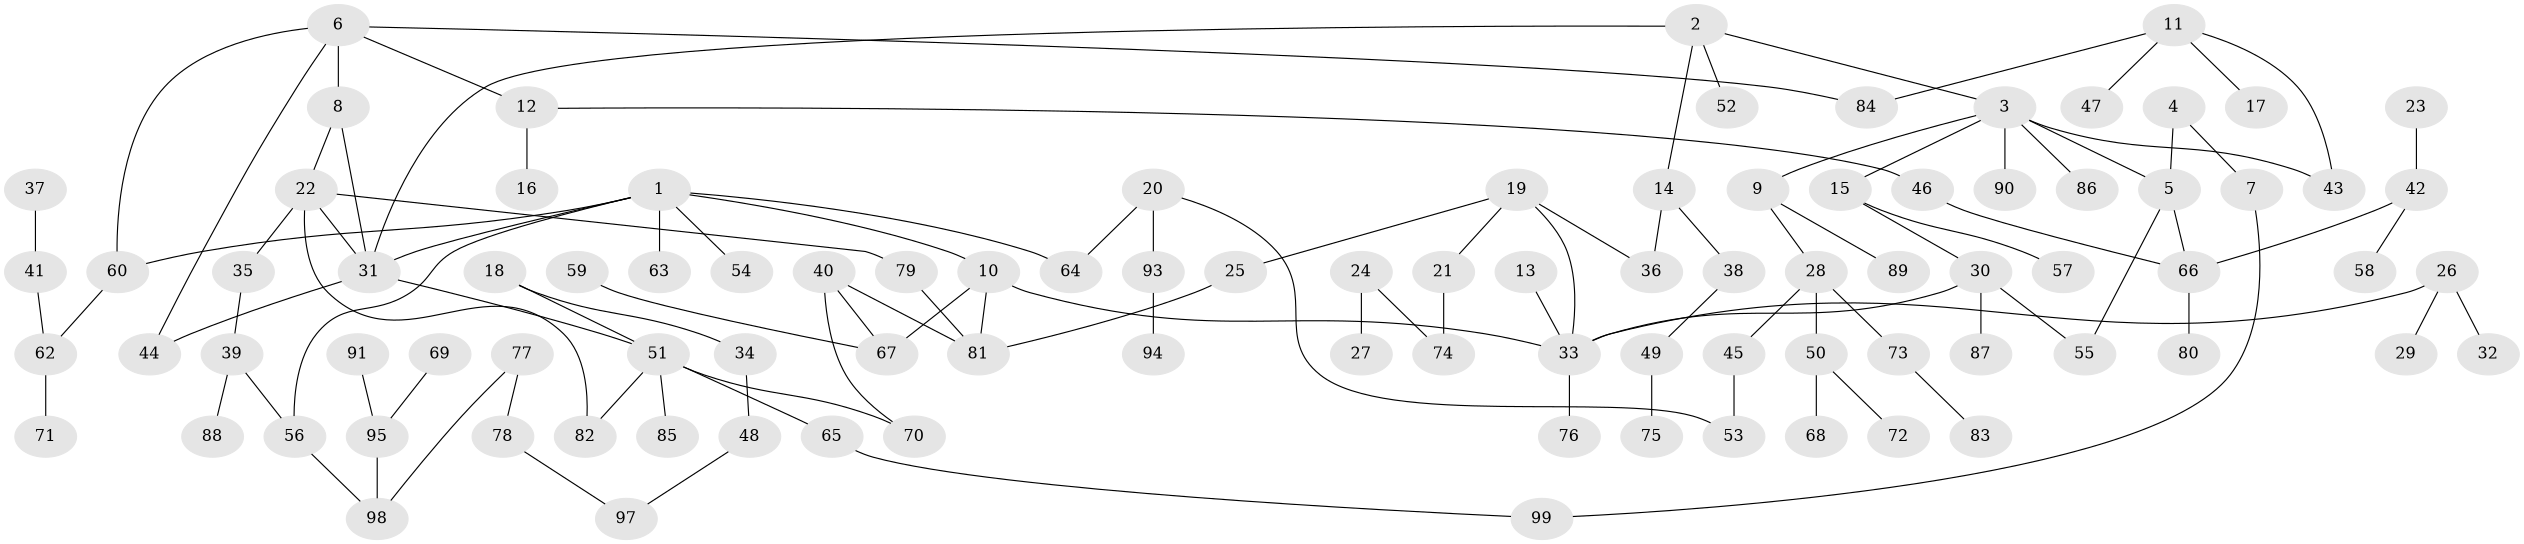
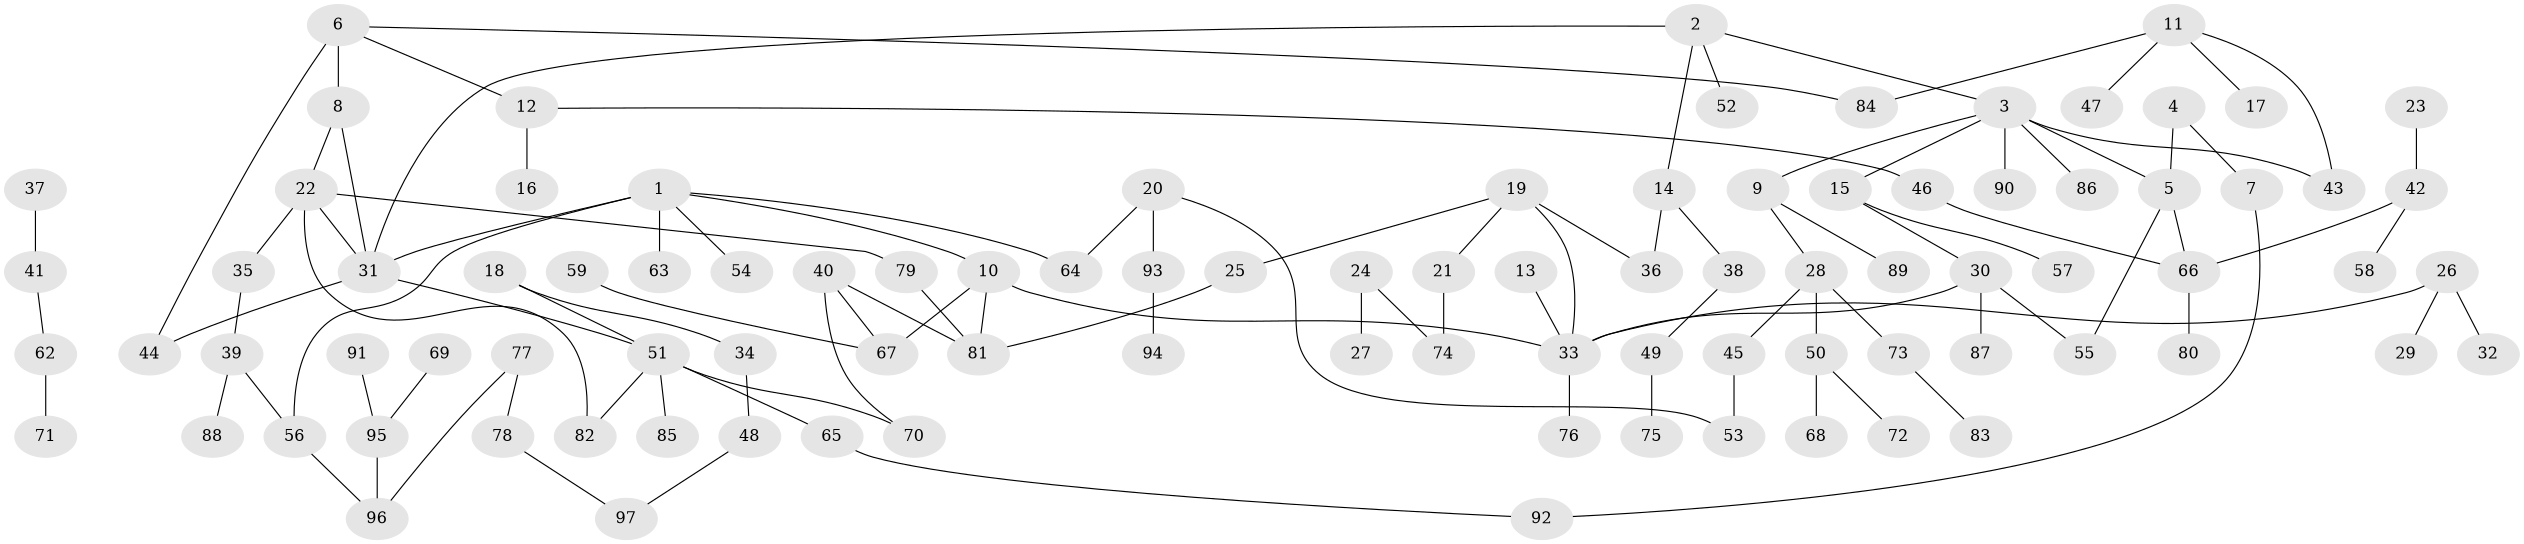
(118, 272) -> none
(377, 519) -> (377, 519)
(1542, 519) -> (1542, 519)
